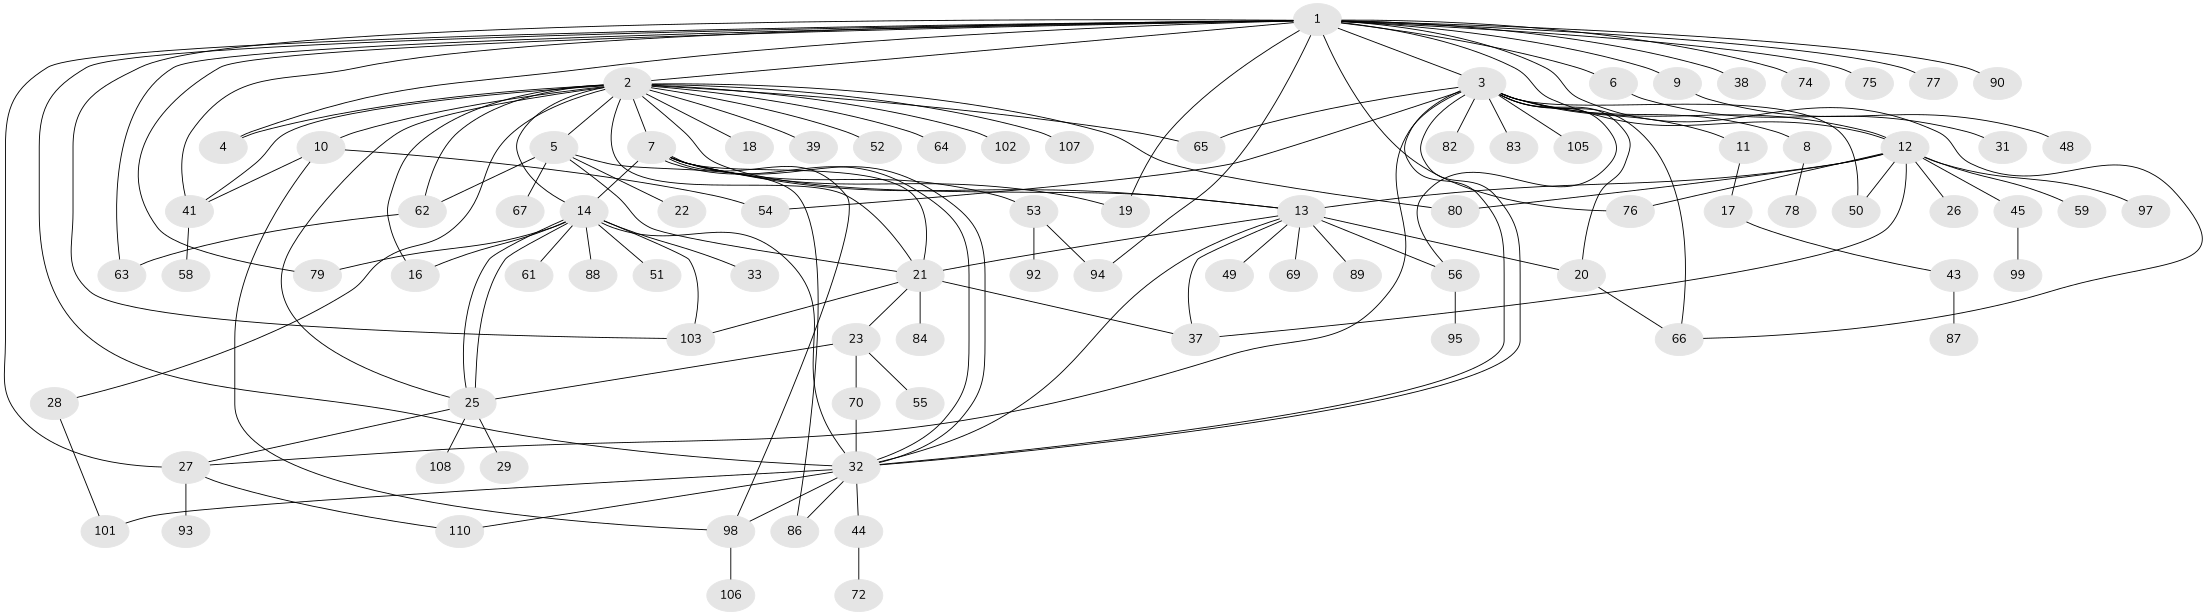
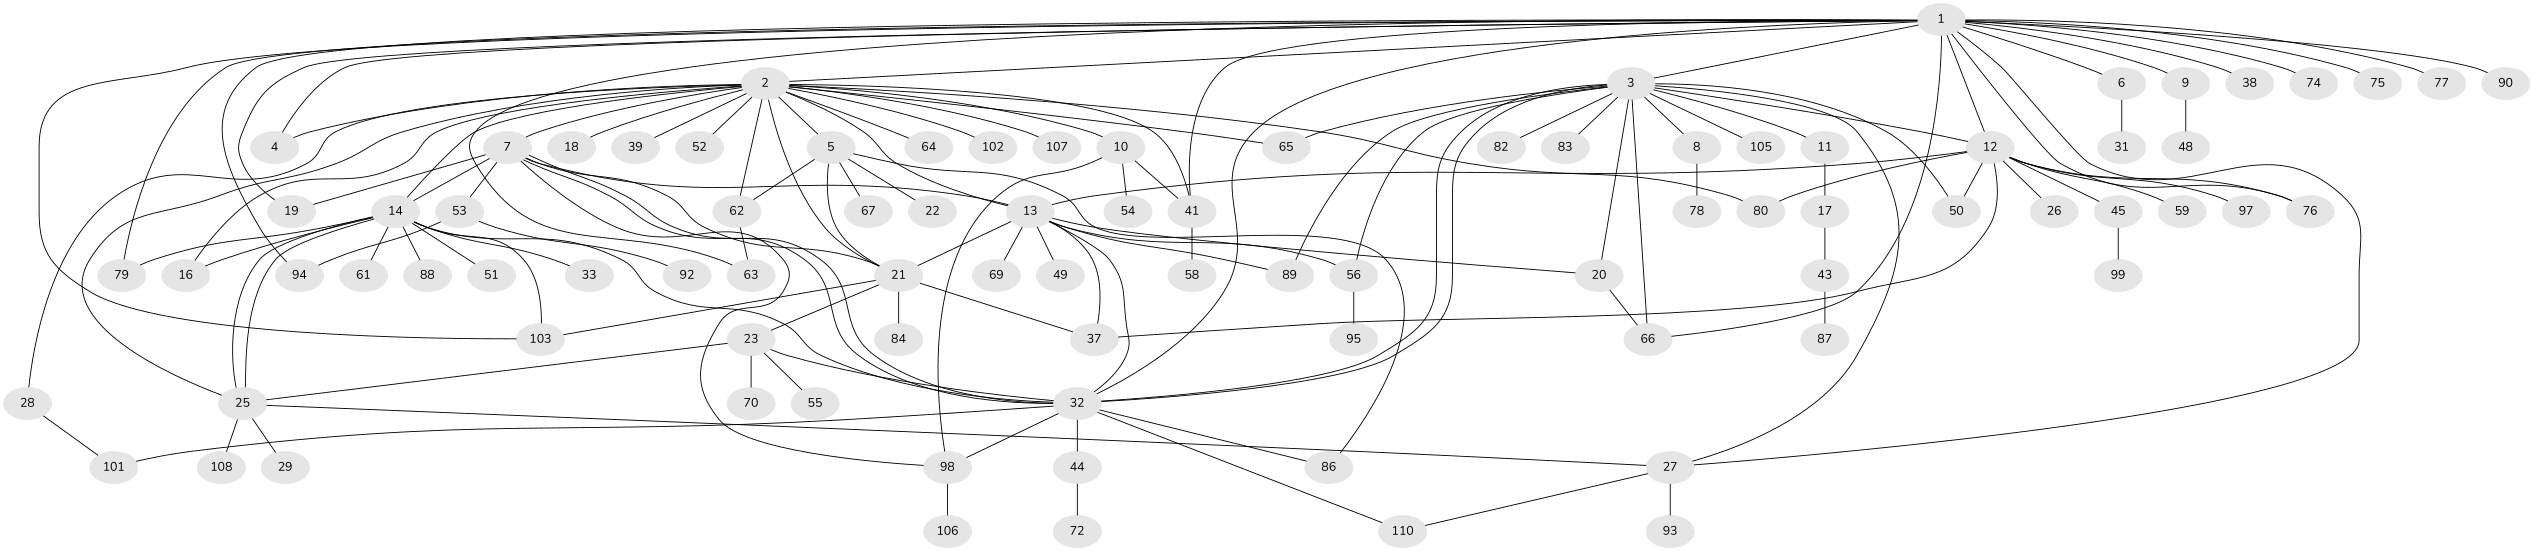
(1130, 178) -> (1419, 120)
(856, 439) -> (911, 382)
